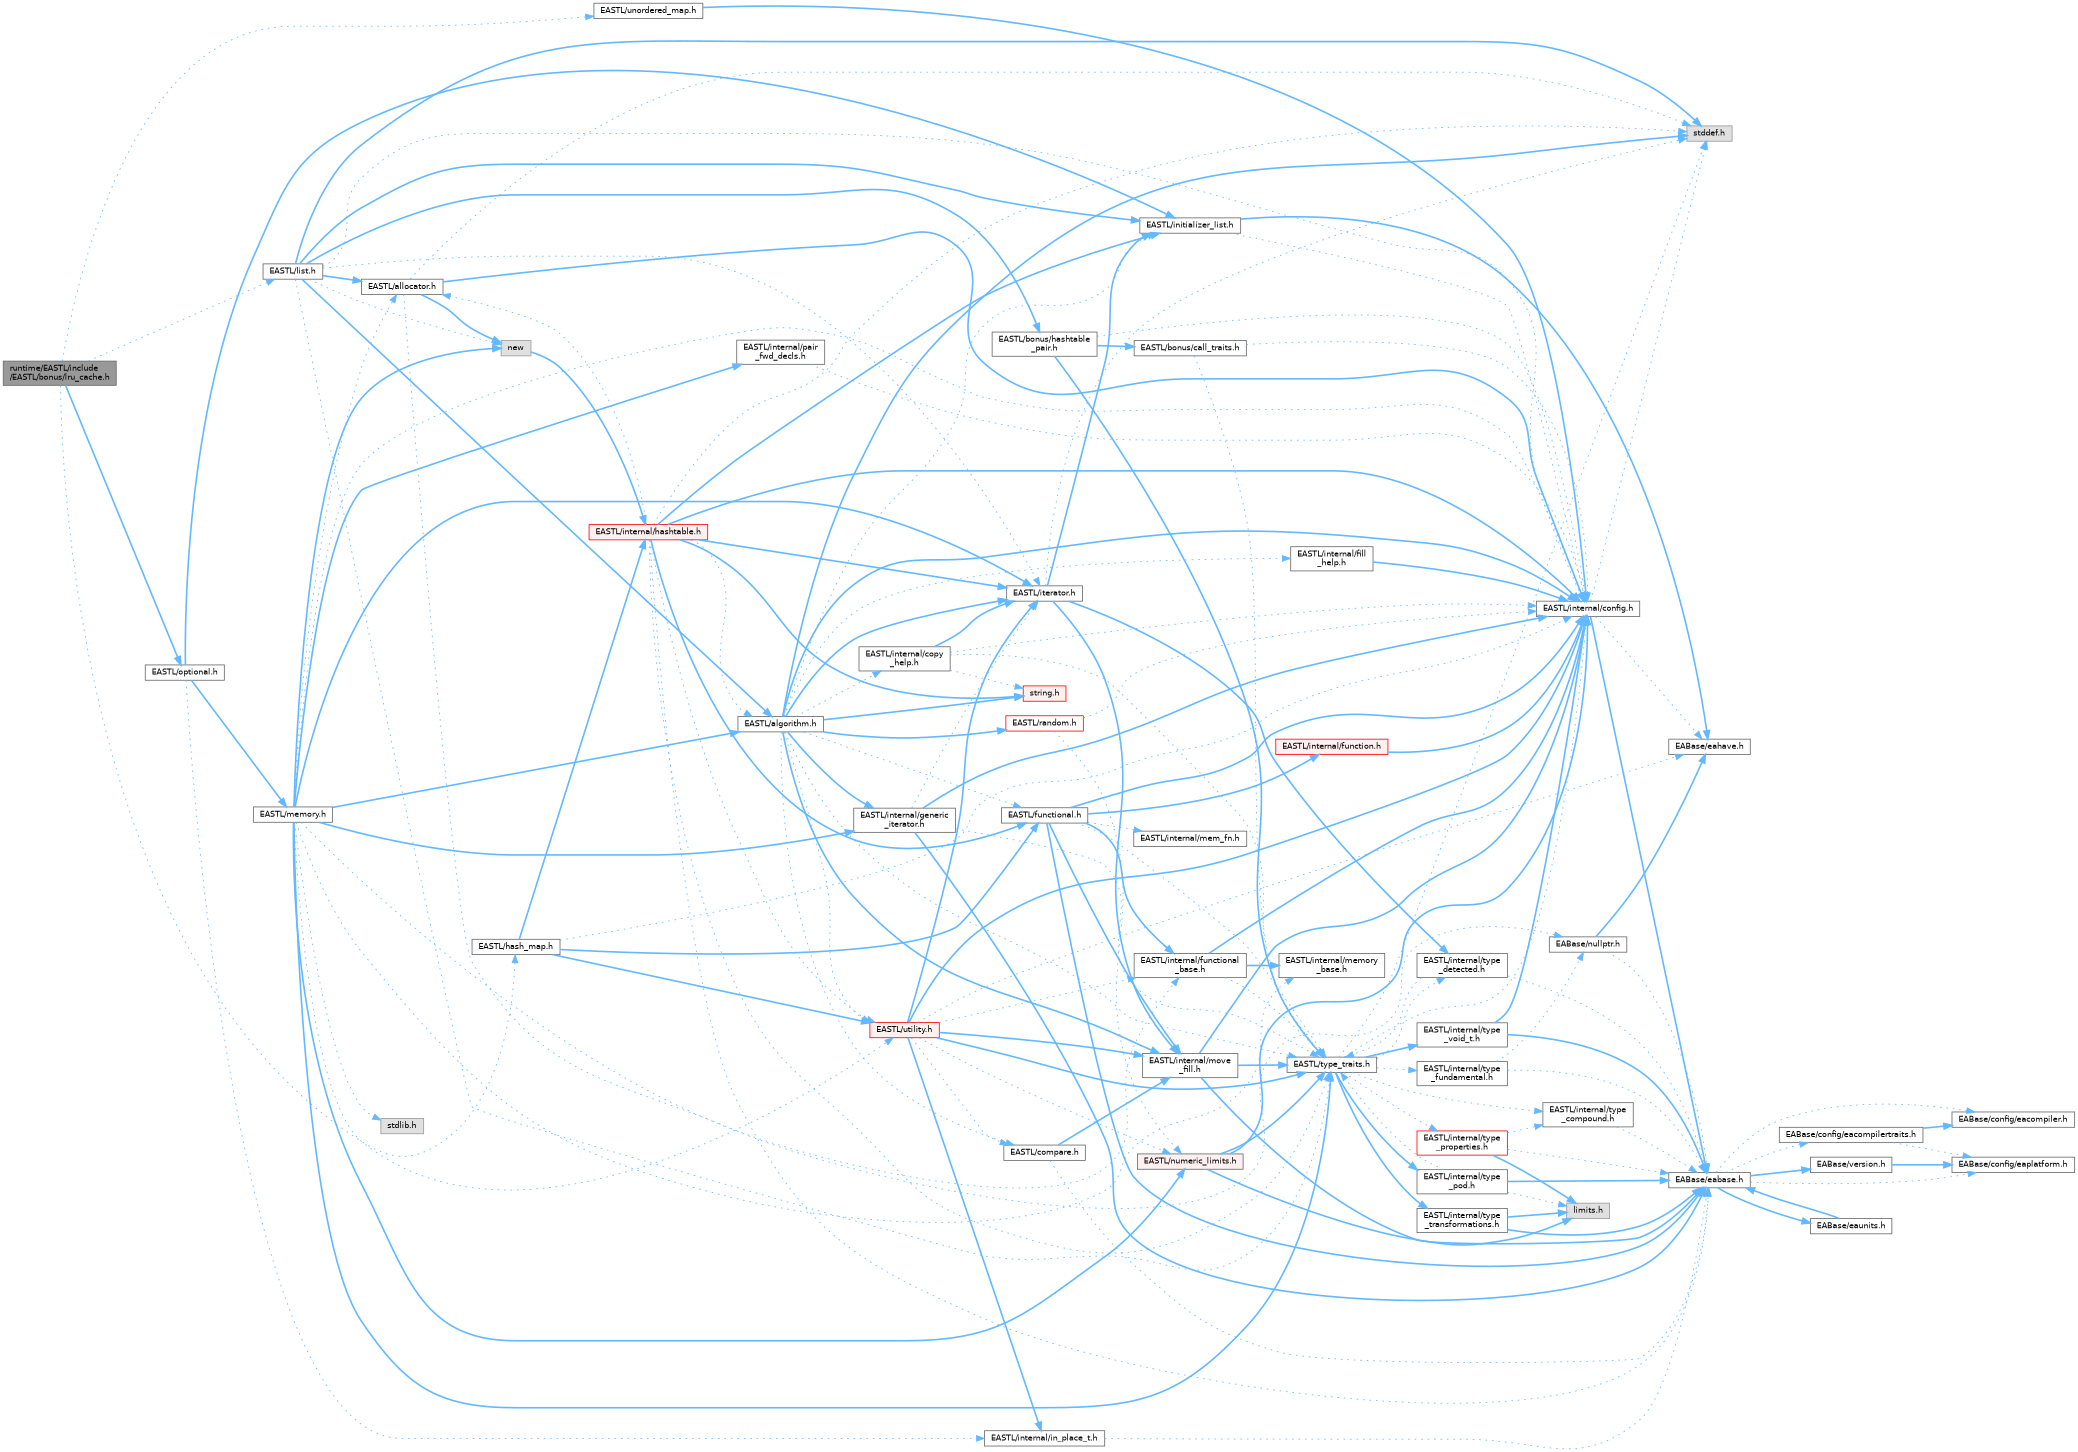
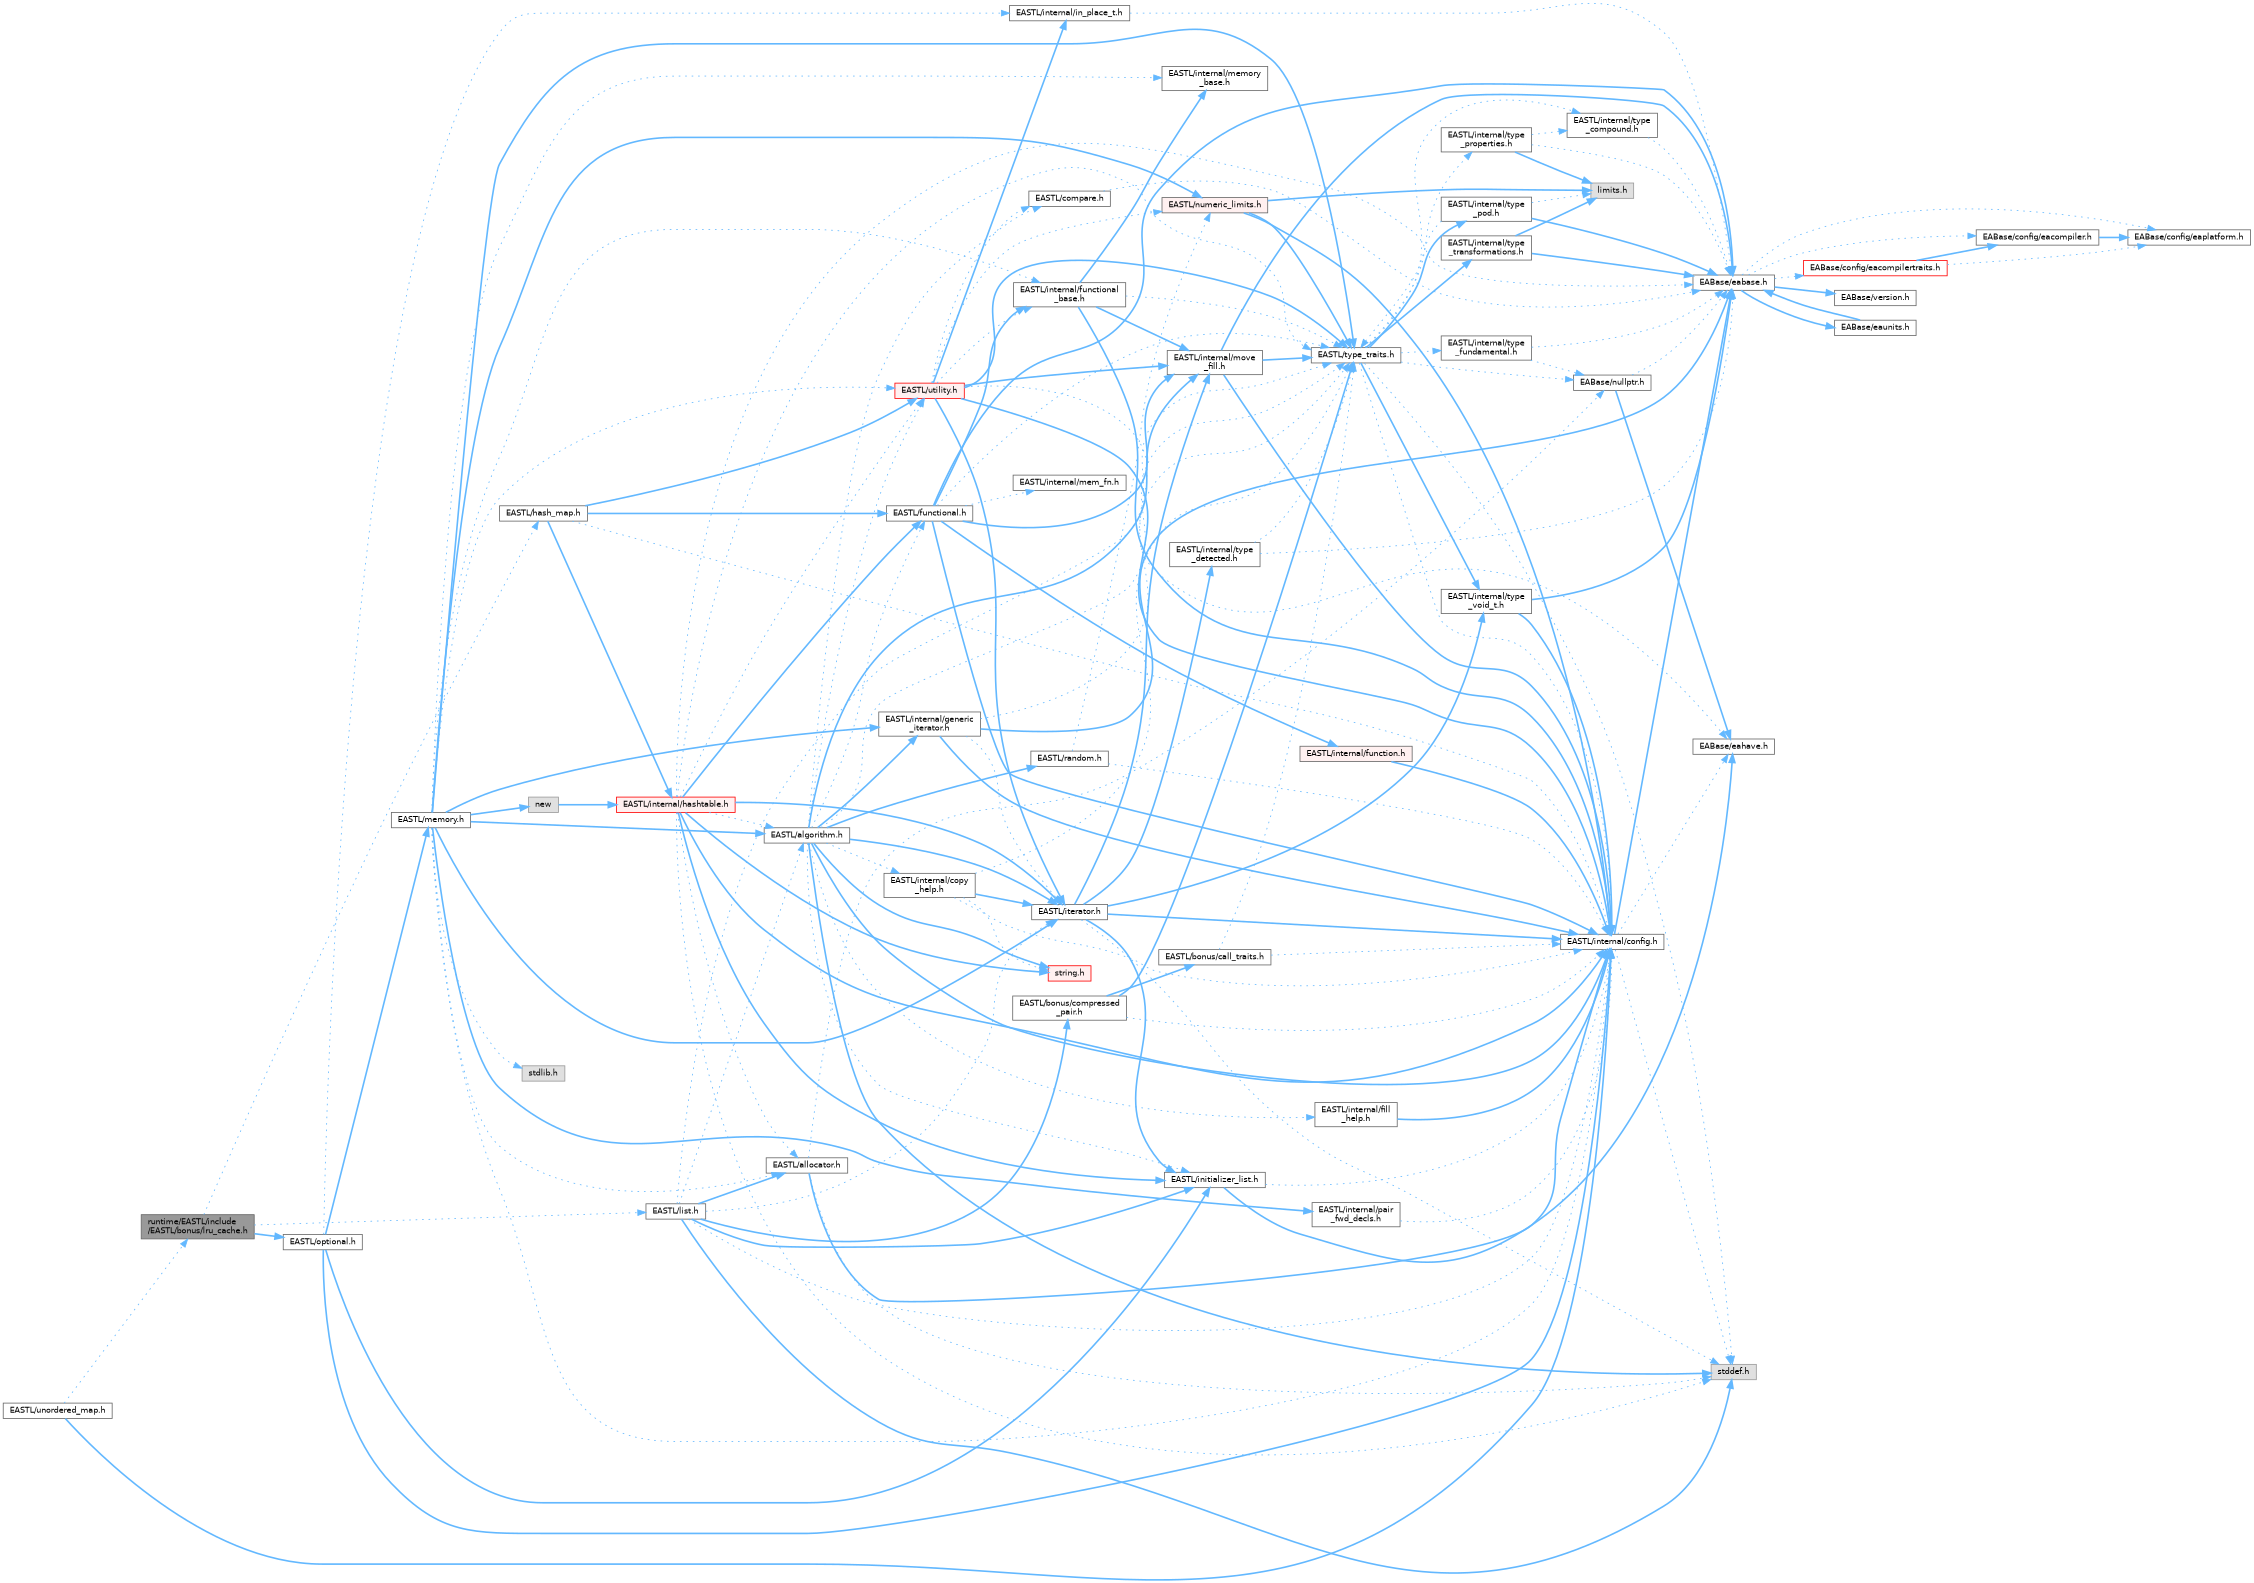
(224, 46) -> (123, 1324)
(399, 315) -> none
(457, 317) -> none
(1045, 344) -> (1070, 1008)
(533, 496) -> (740, 1027)
(1045, 723) -> (1070, 759)
(1332, 747) -> (1356, 754)
none -> (1343, 821)
none -> (1330, 926)
(1408, 1008) -> (1483, 372)
(1105, 1117) -> (1139, 327)
(1851, 1135) -> (1875, 268)
(1462, 1143) -> (1486, 140)
(1918, 1165) -> (2109, 237)
none -> (1045, 1497)
